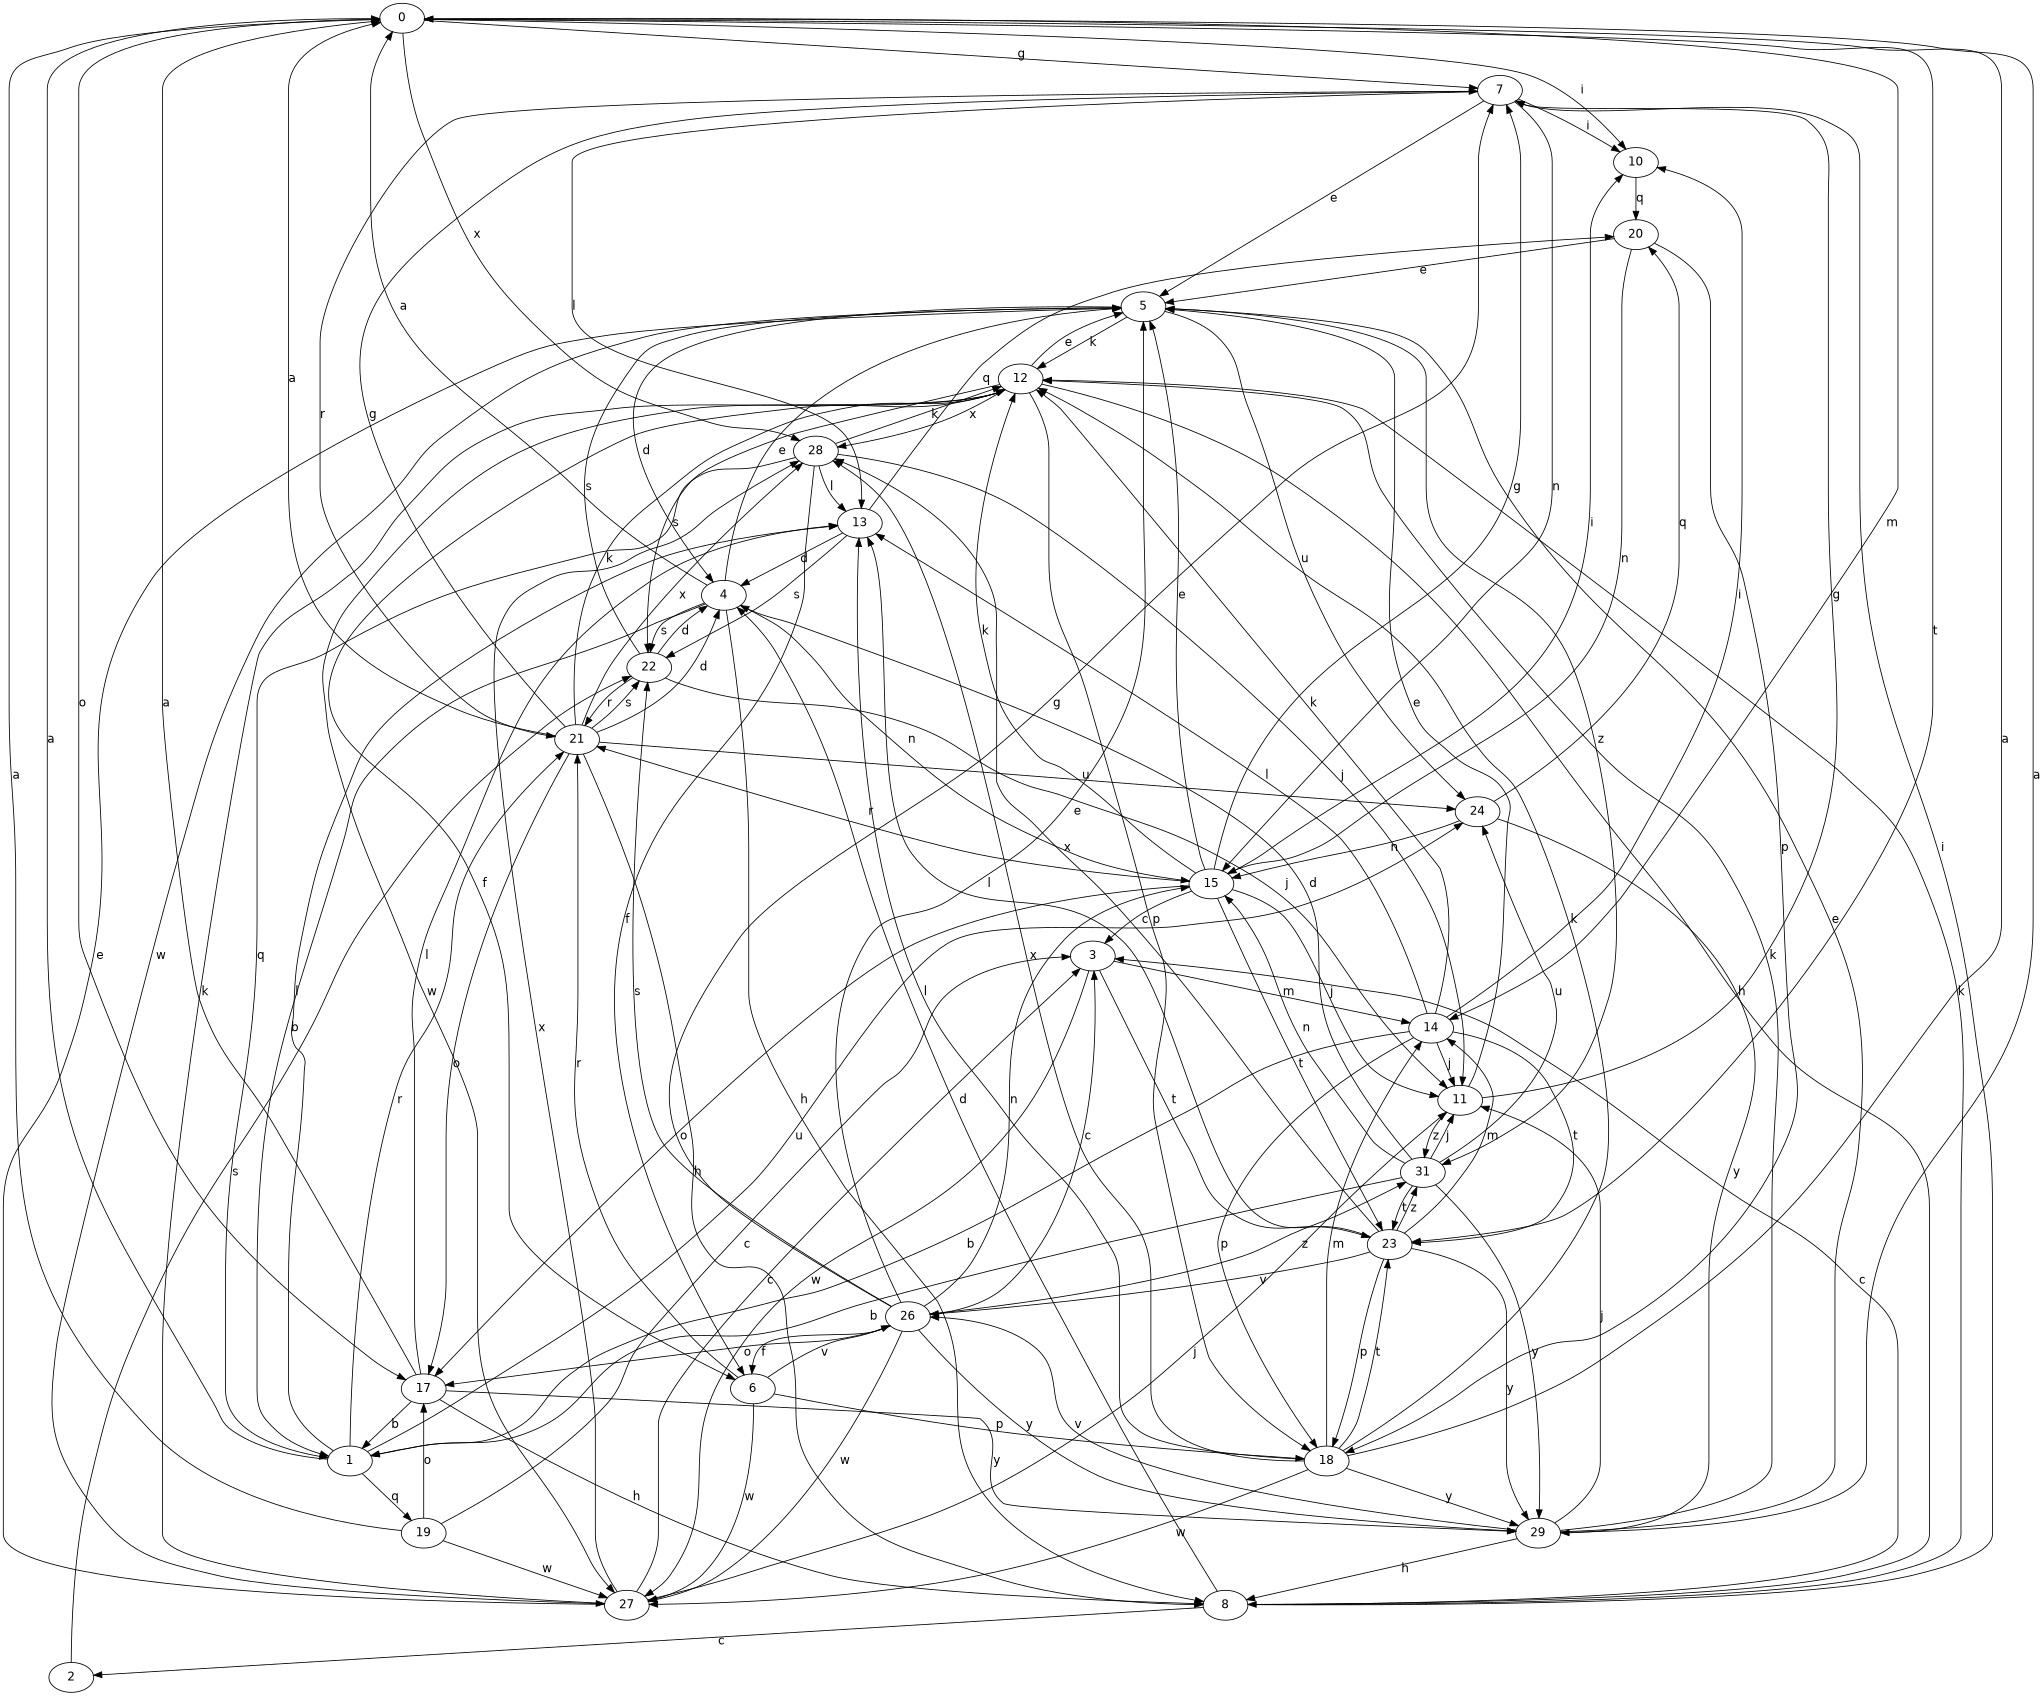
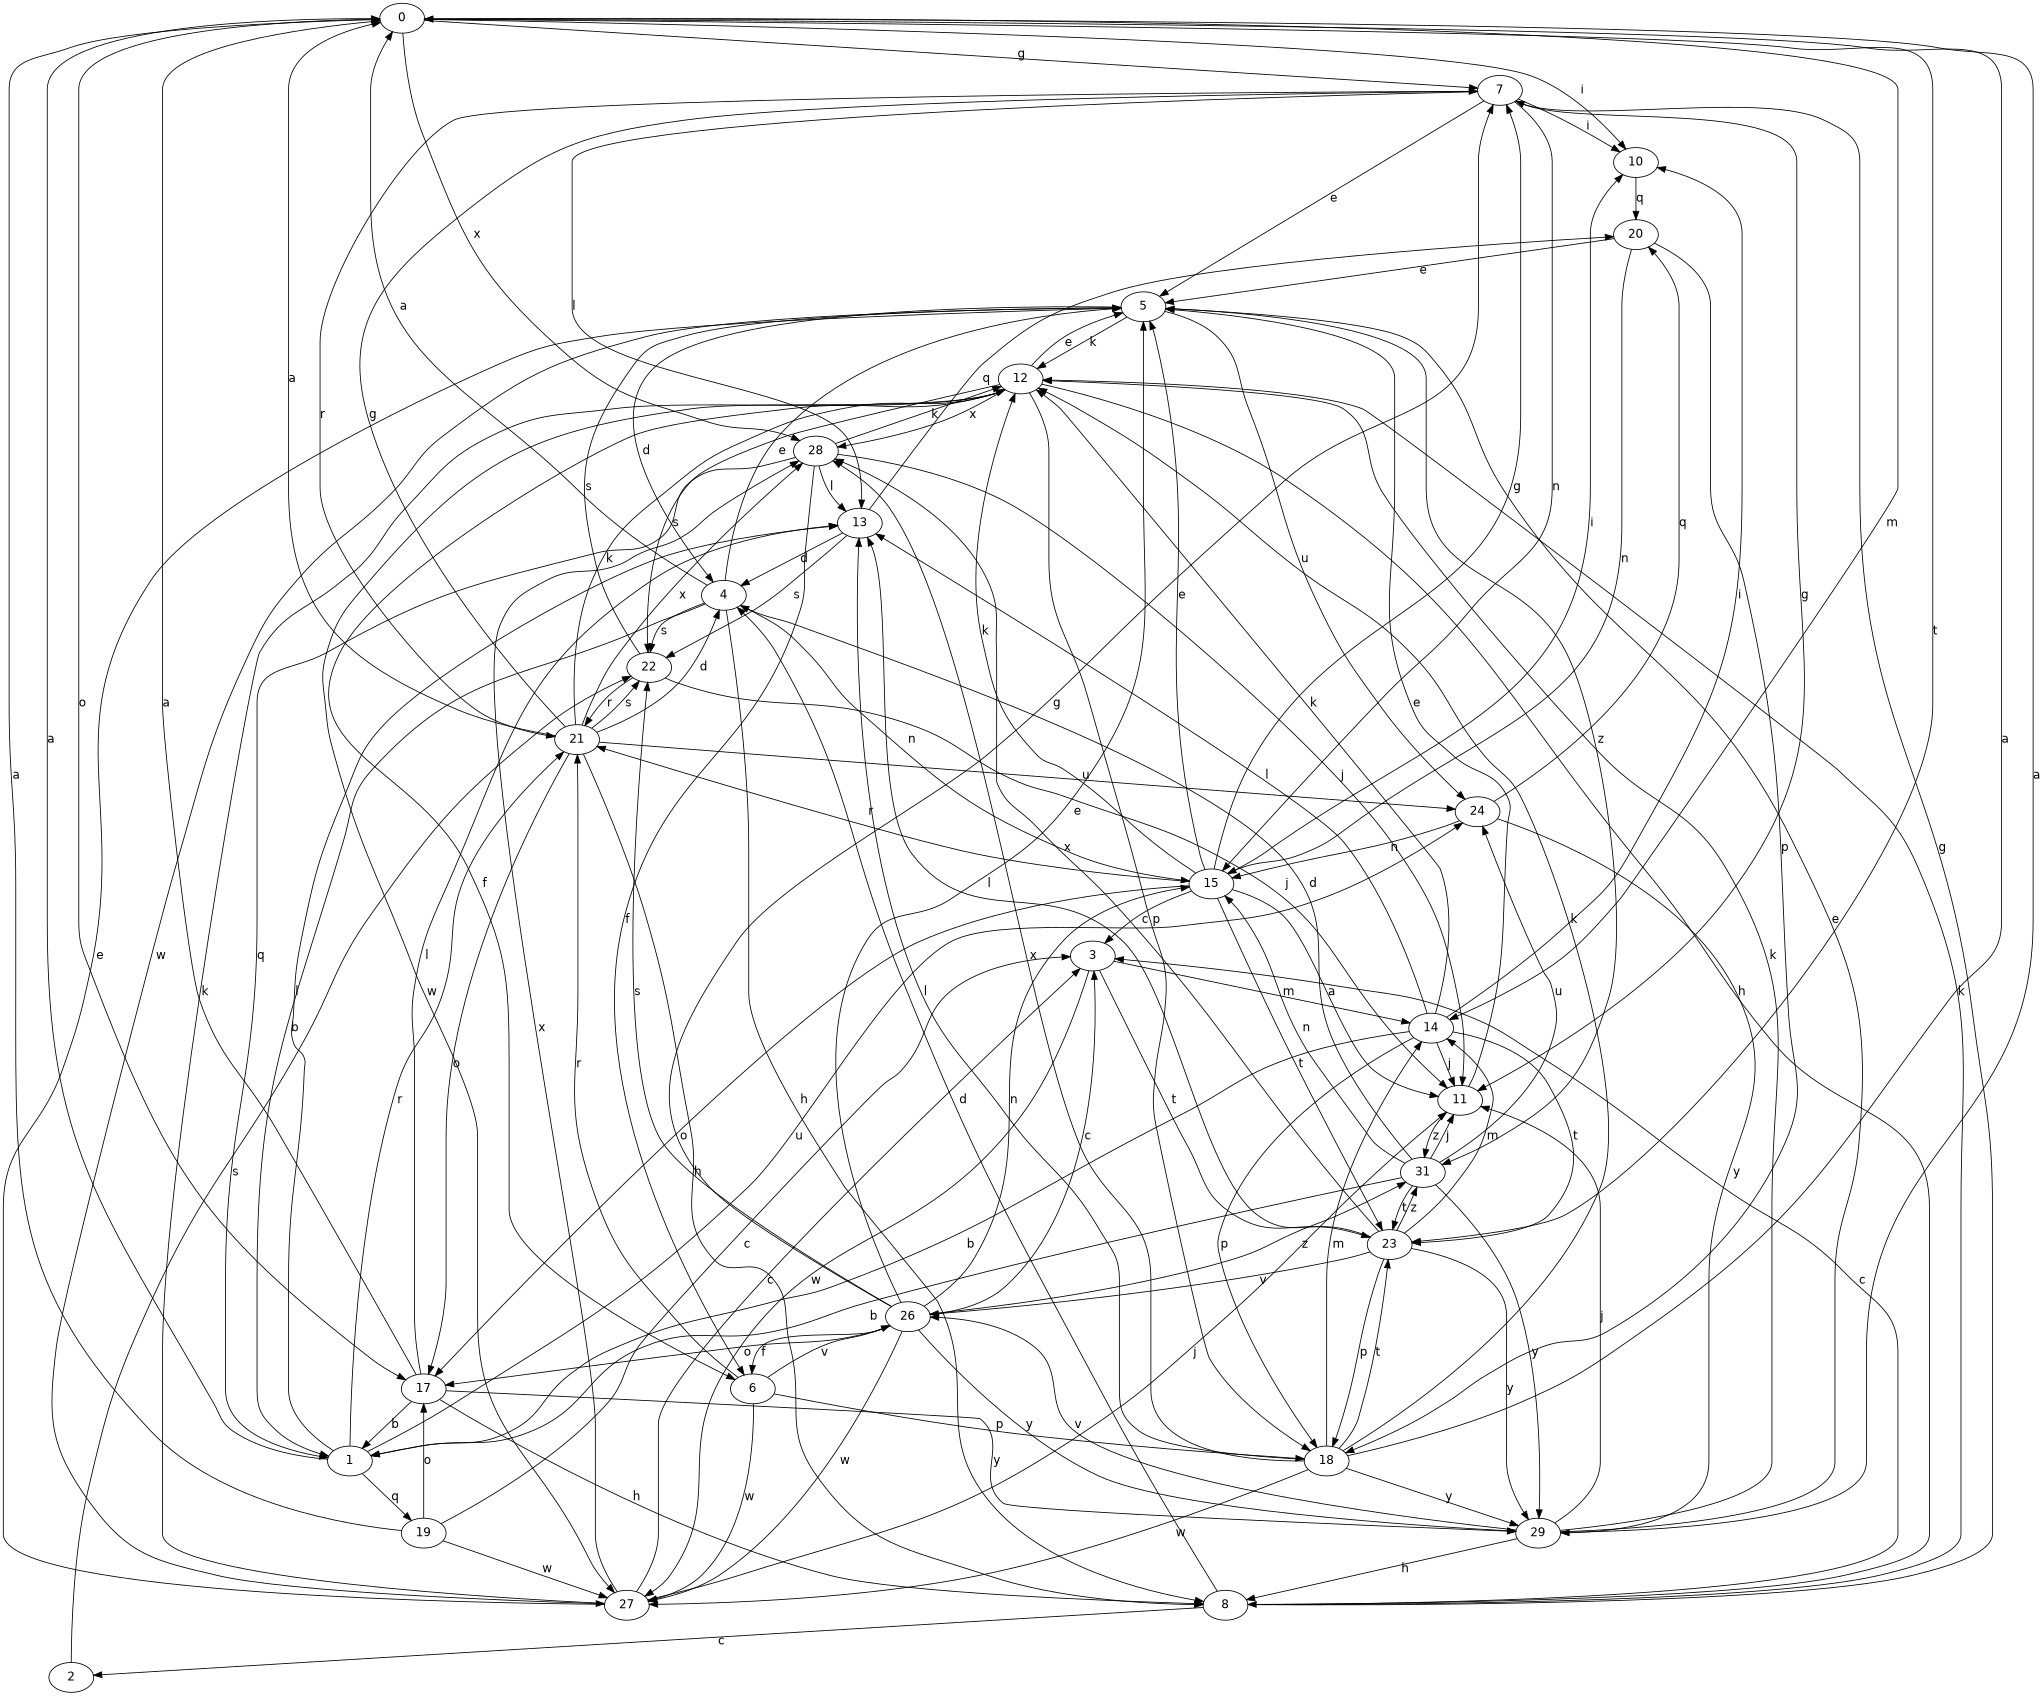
(1830, 563) -> (1798, 544)
(677, 630) -> none
(1943, 848) -> (1943, 848)
(1332, 992) -> (1332, 992)
